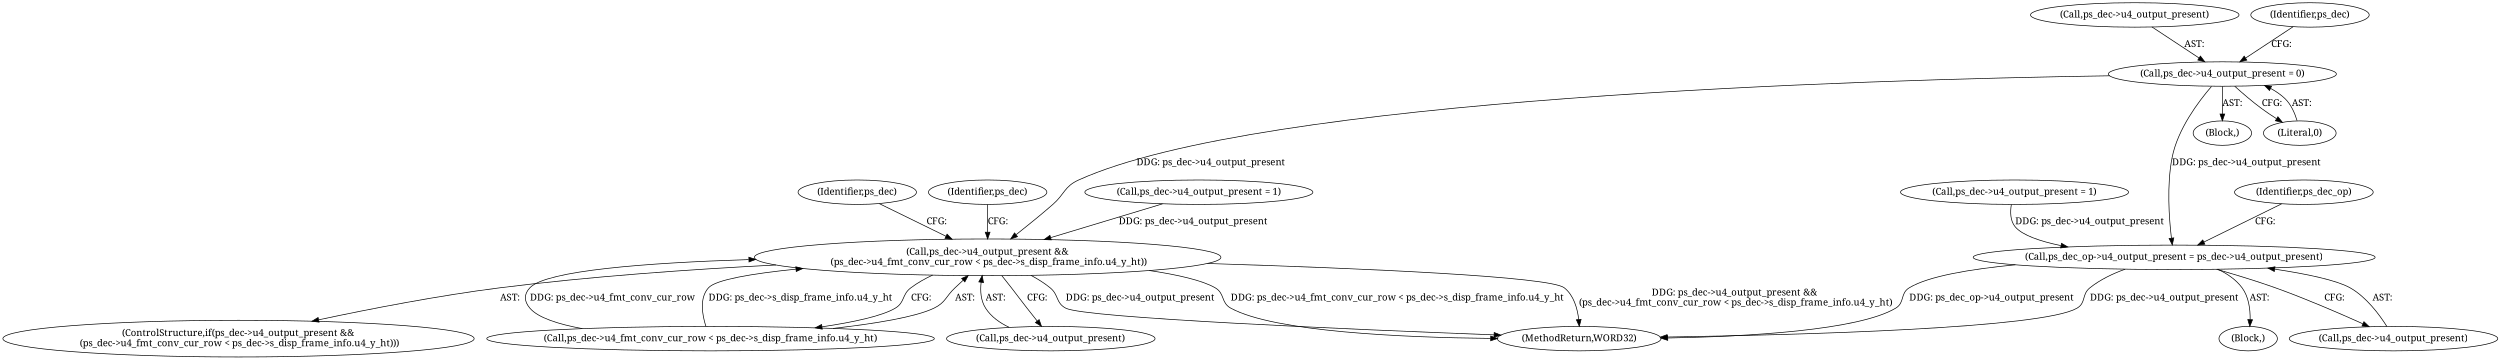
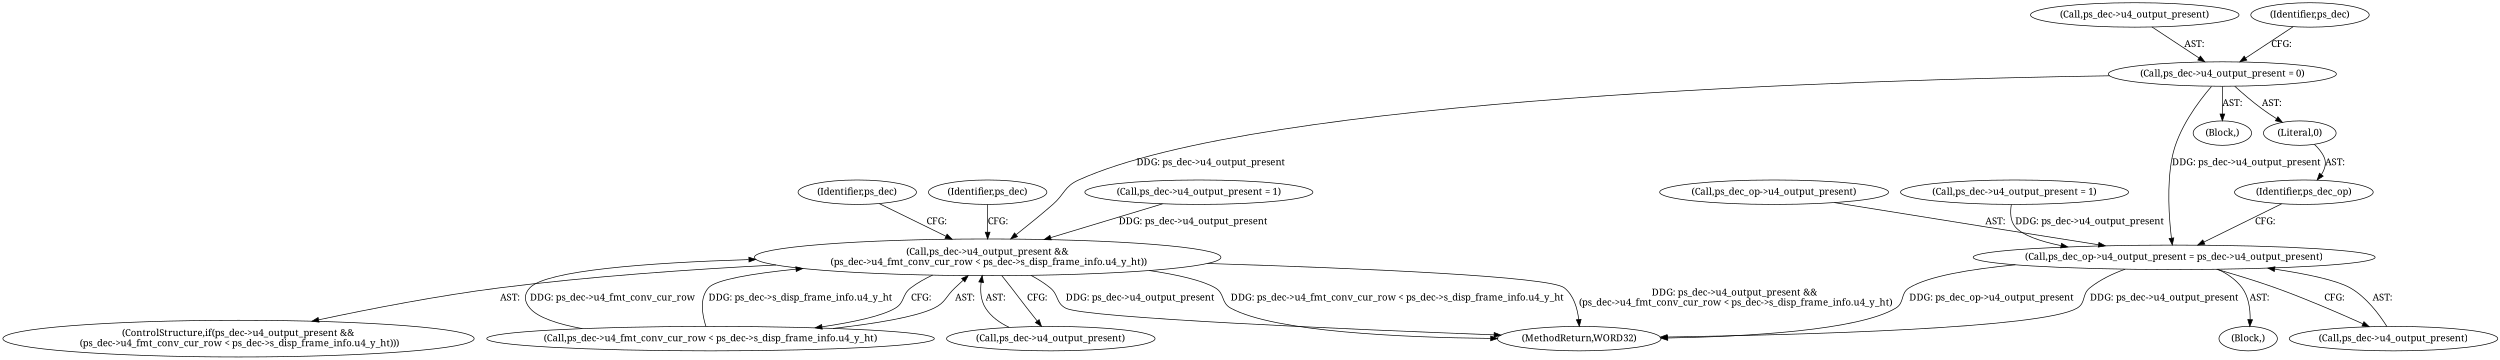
(2288, 101) -> (2324, 158)
(2273, 104) -> (2273, 104)
none -> (1774, 192)
